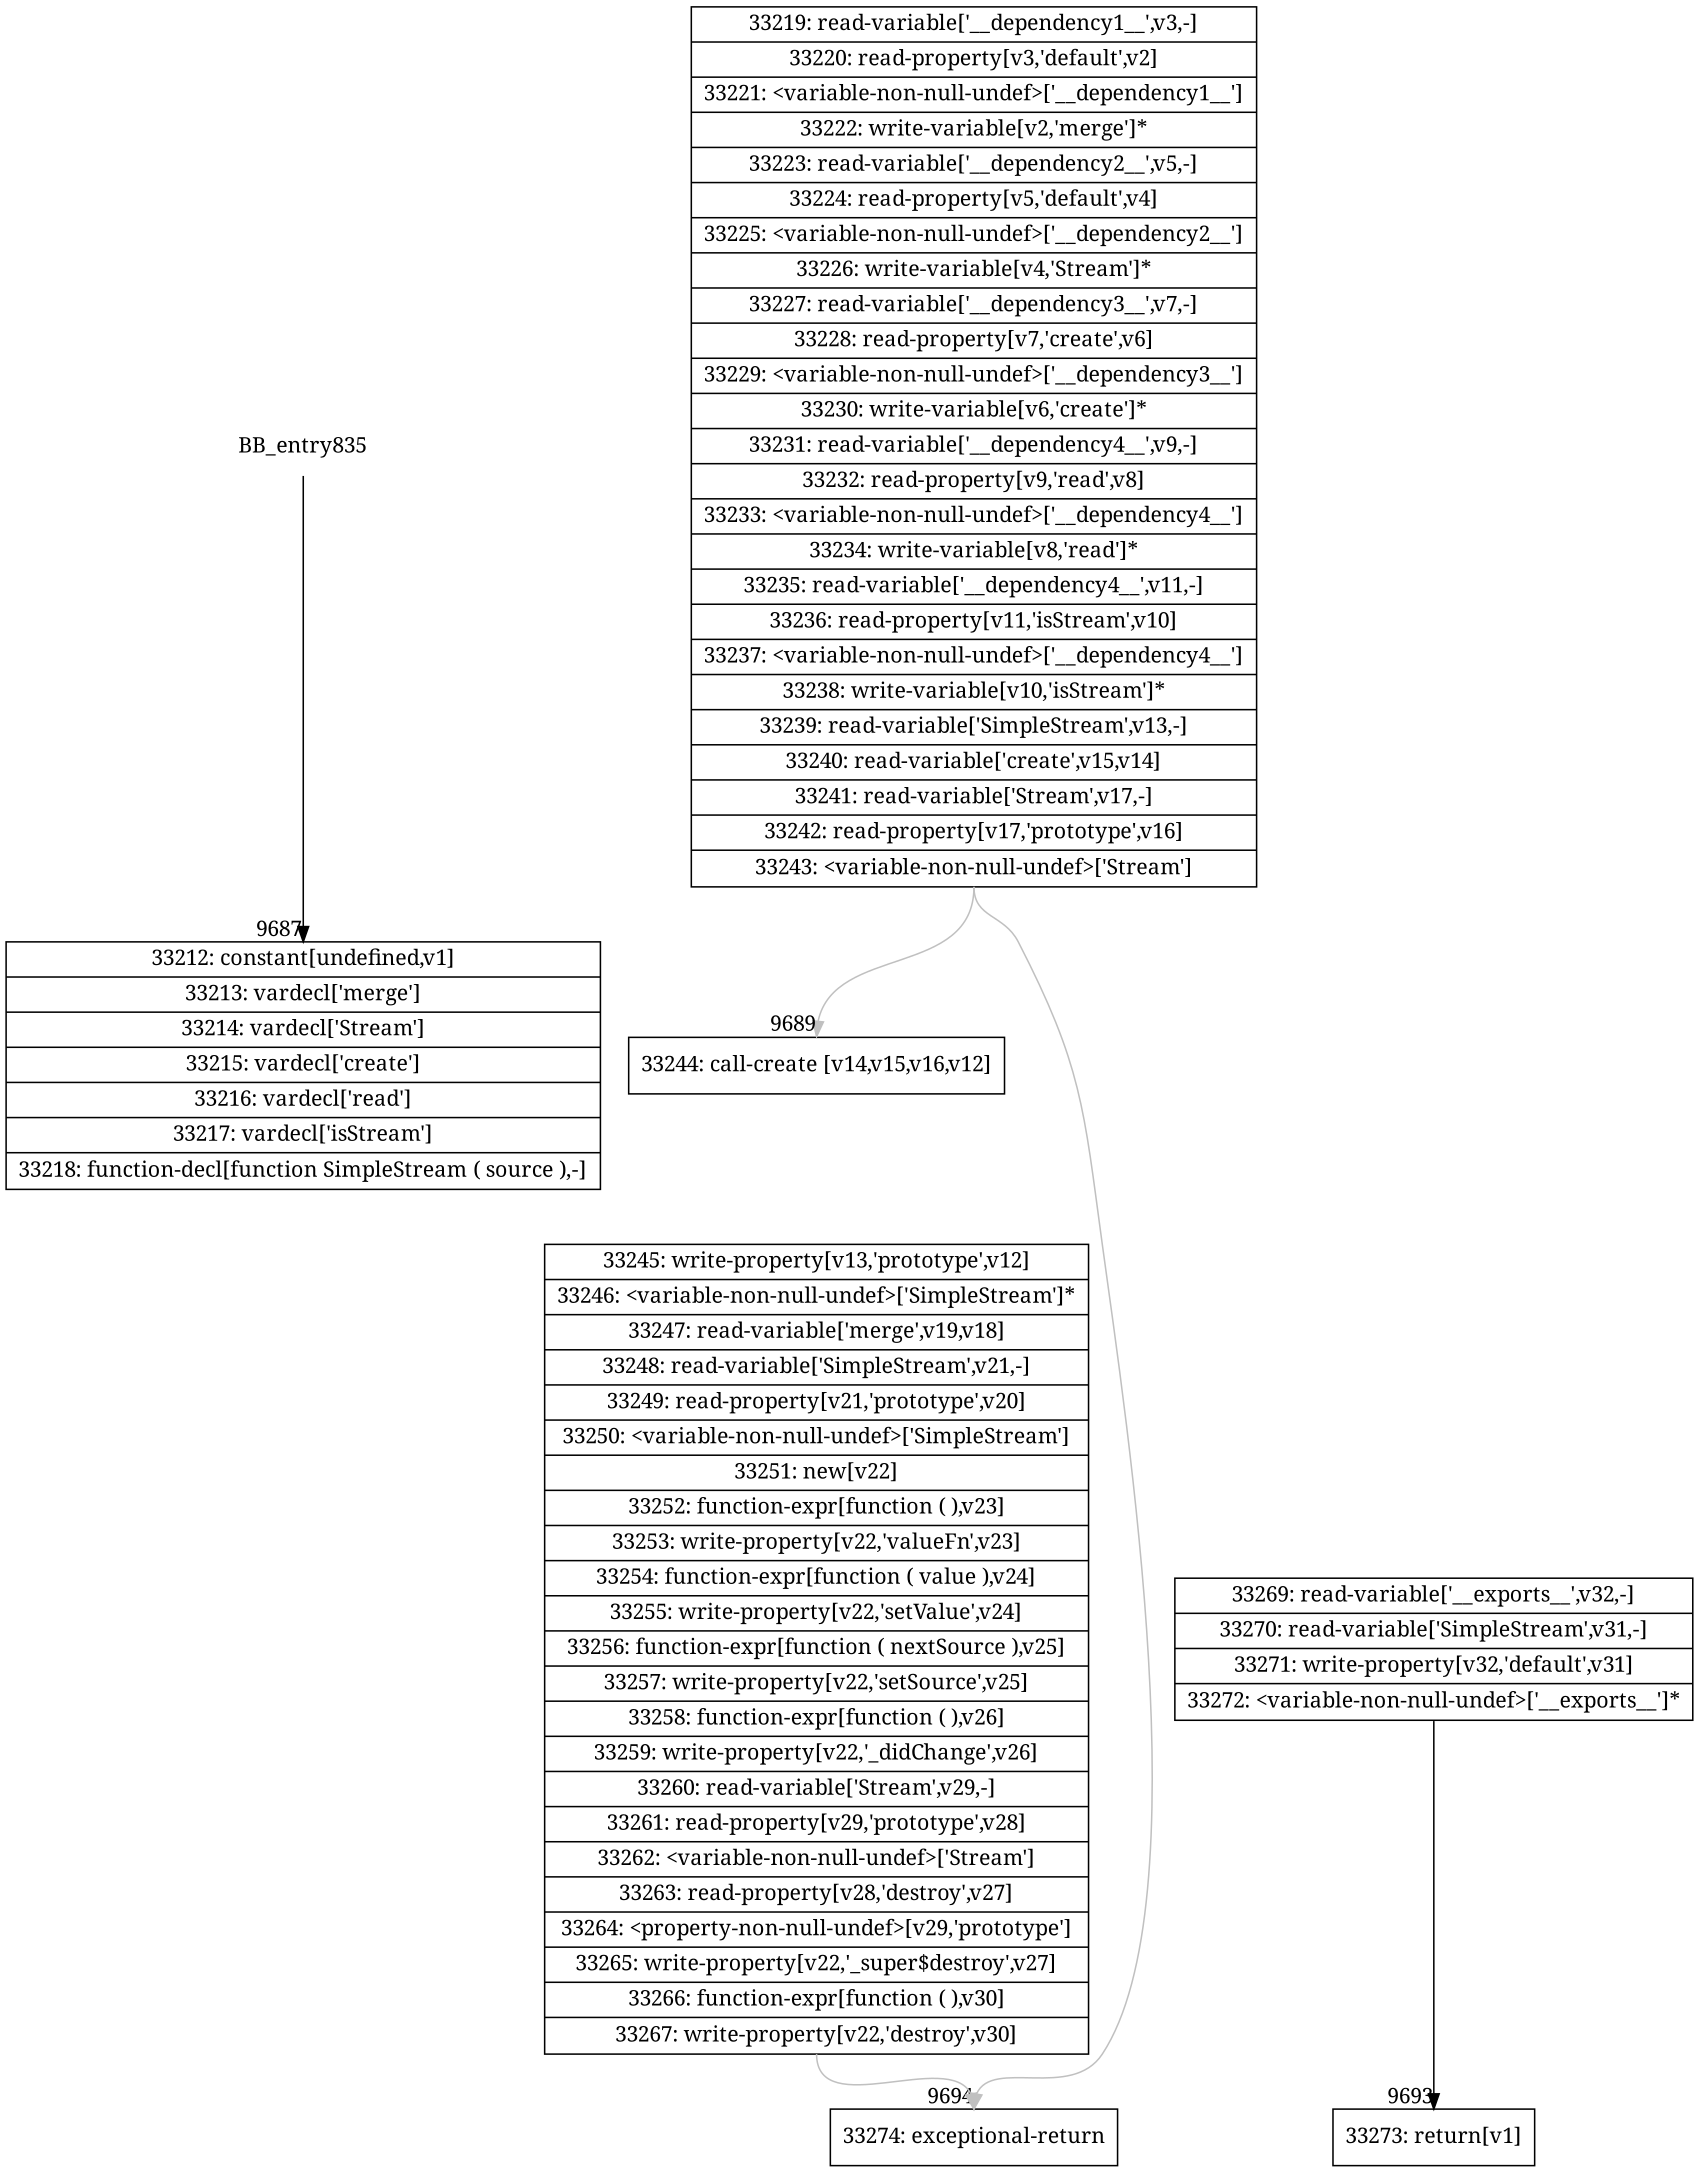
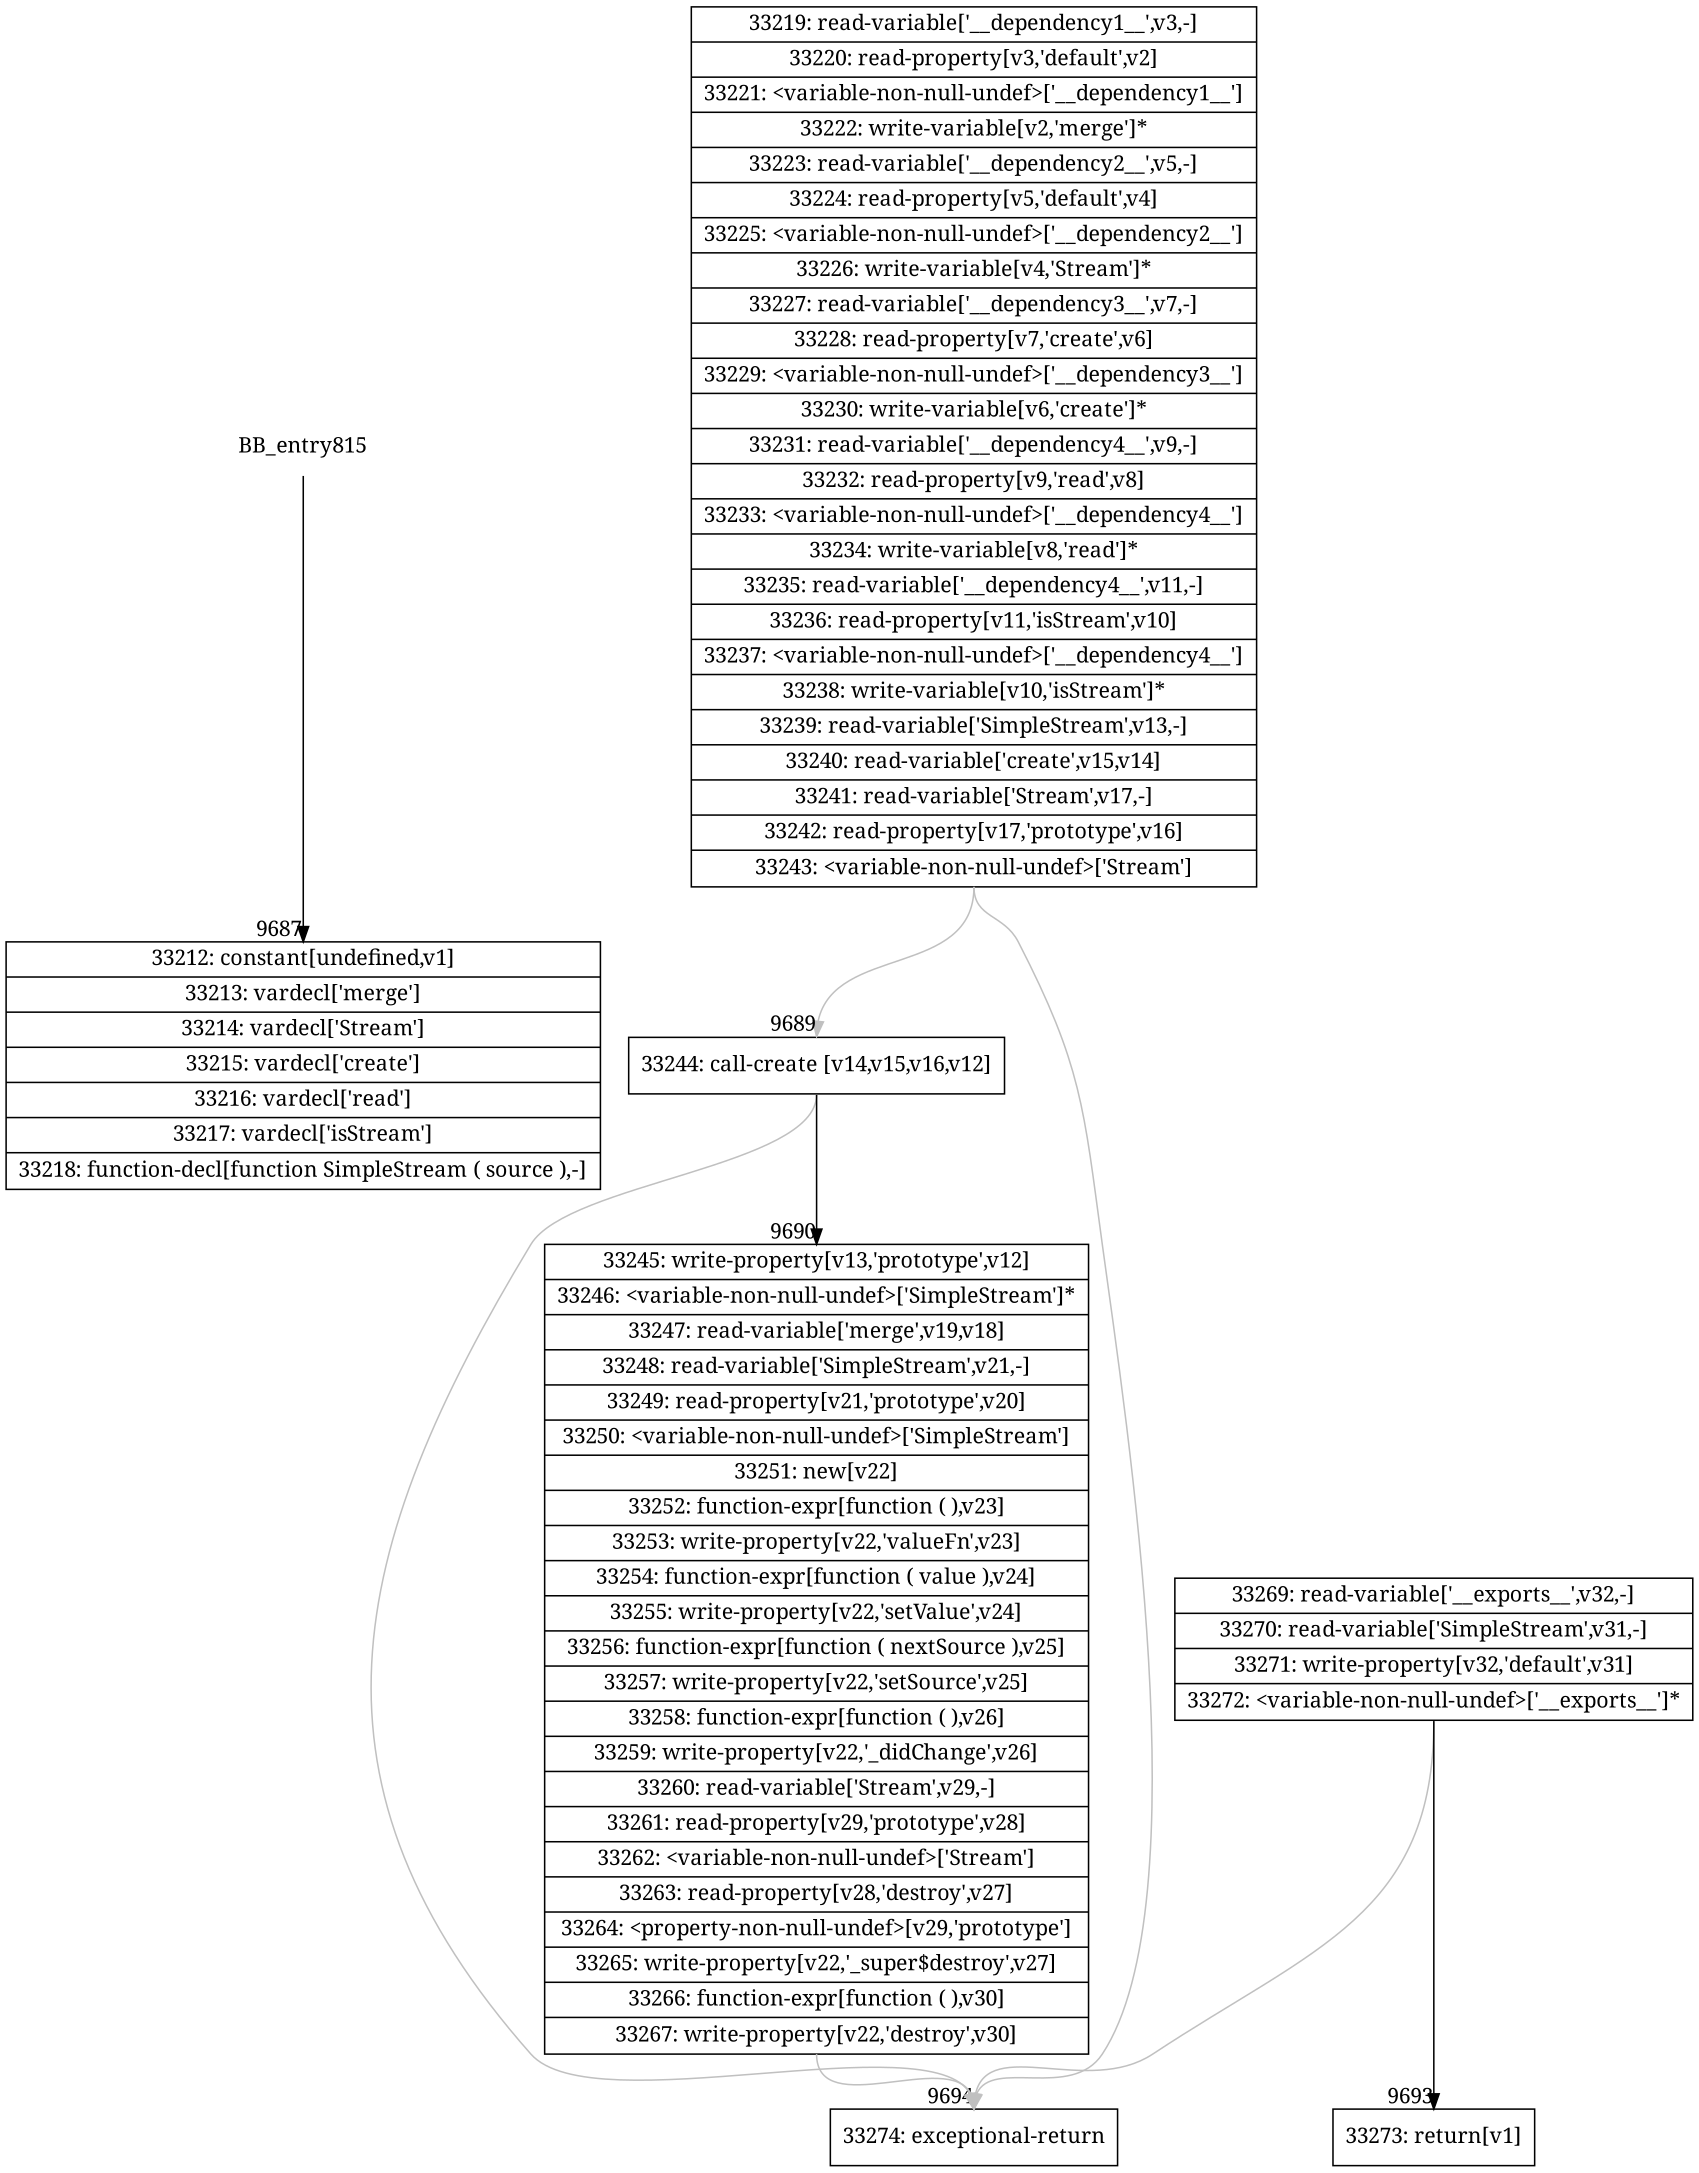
(303, 447) -> (303, 447)
none -> (817, 1162)
none -> (374, 1713)
none -> (1268, 1982)
